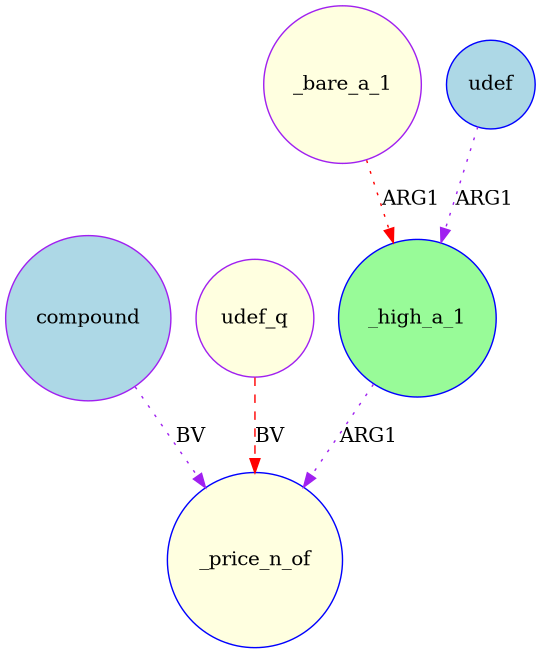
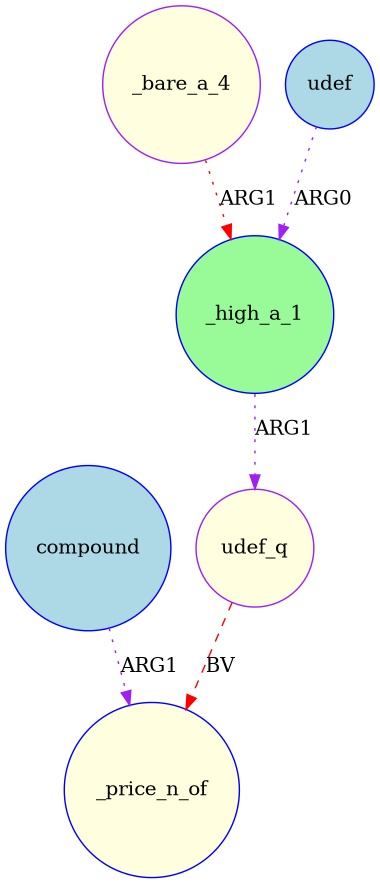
(343, 85) -> (181, 85)
(484, 200) -> (323, 200)
(88, 318) -> (88, 548)
(342, 430) -> (255, 434)
(191, 437) -> (150, 667)
